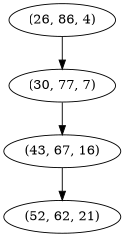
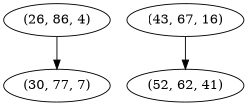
(62, 114) -> none
(62, 217) -> (185, 86)
